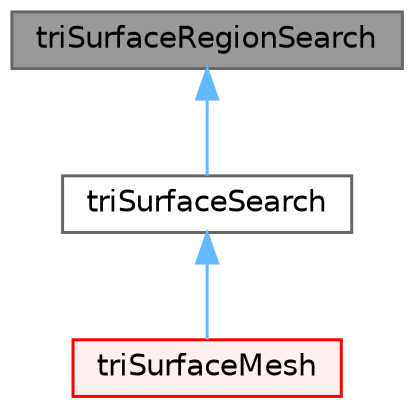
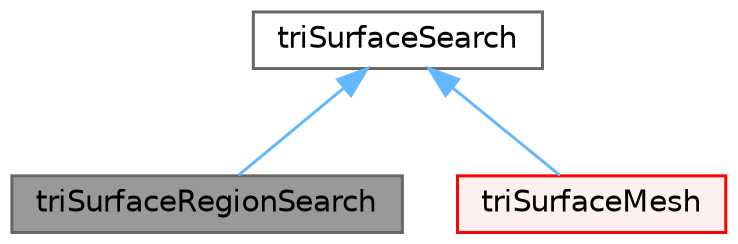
(207, 137) -> (291, 131)
